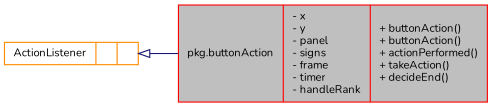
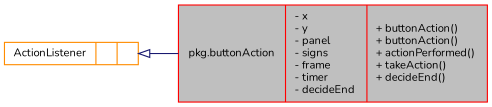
(327, 90) -> (325, 90)
